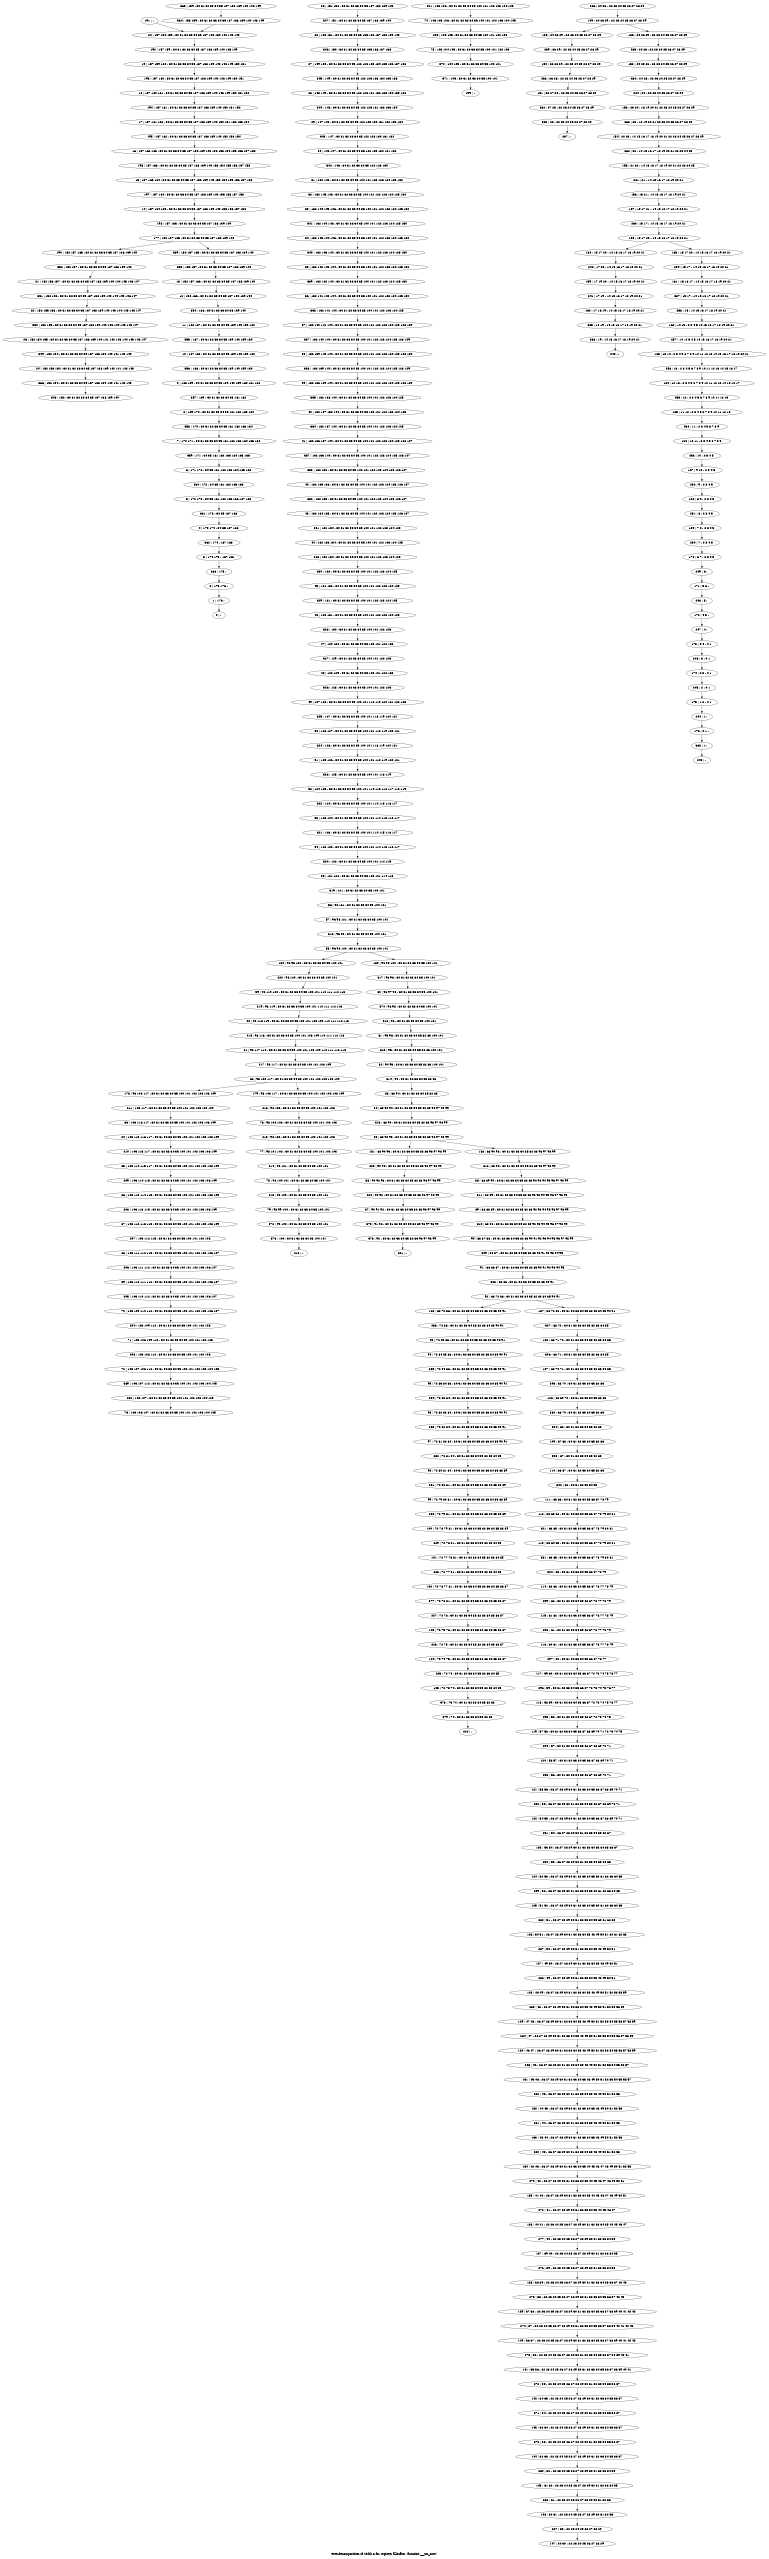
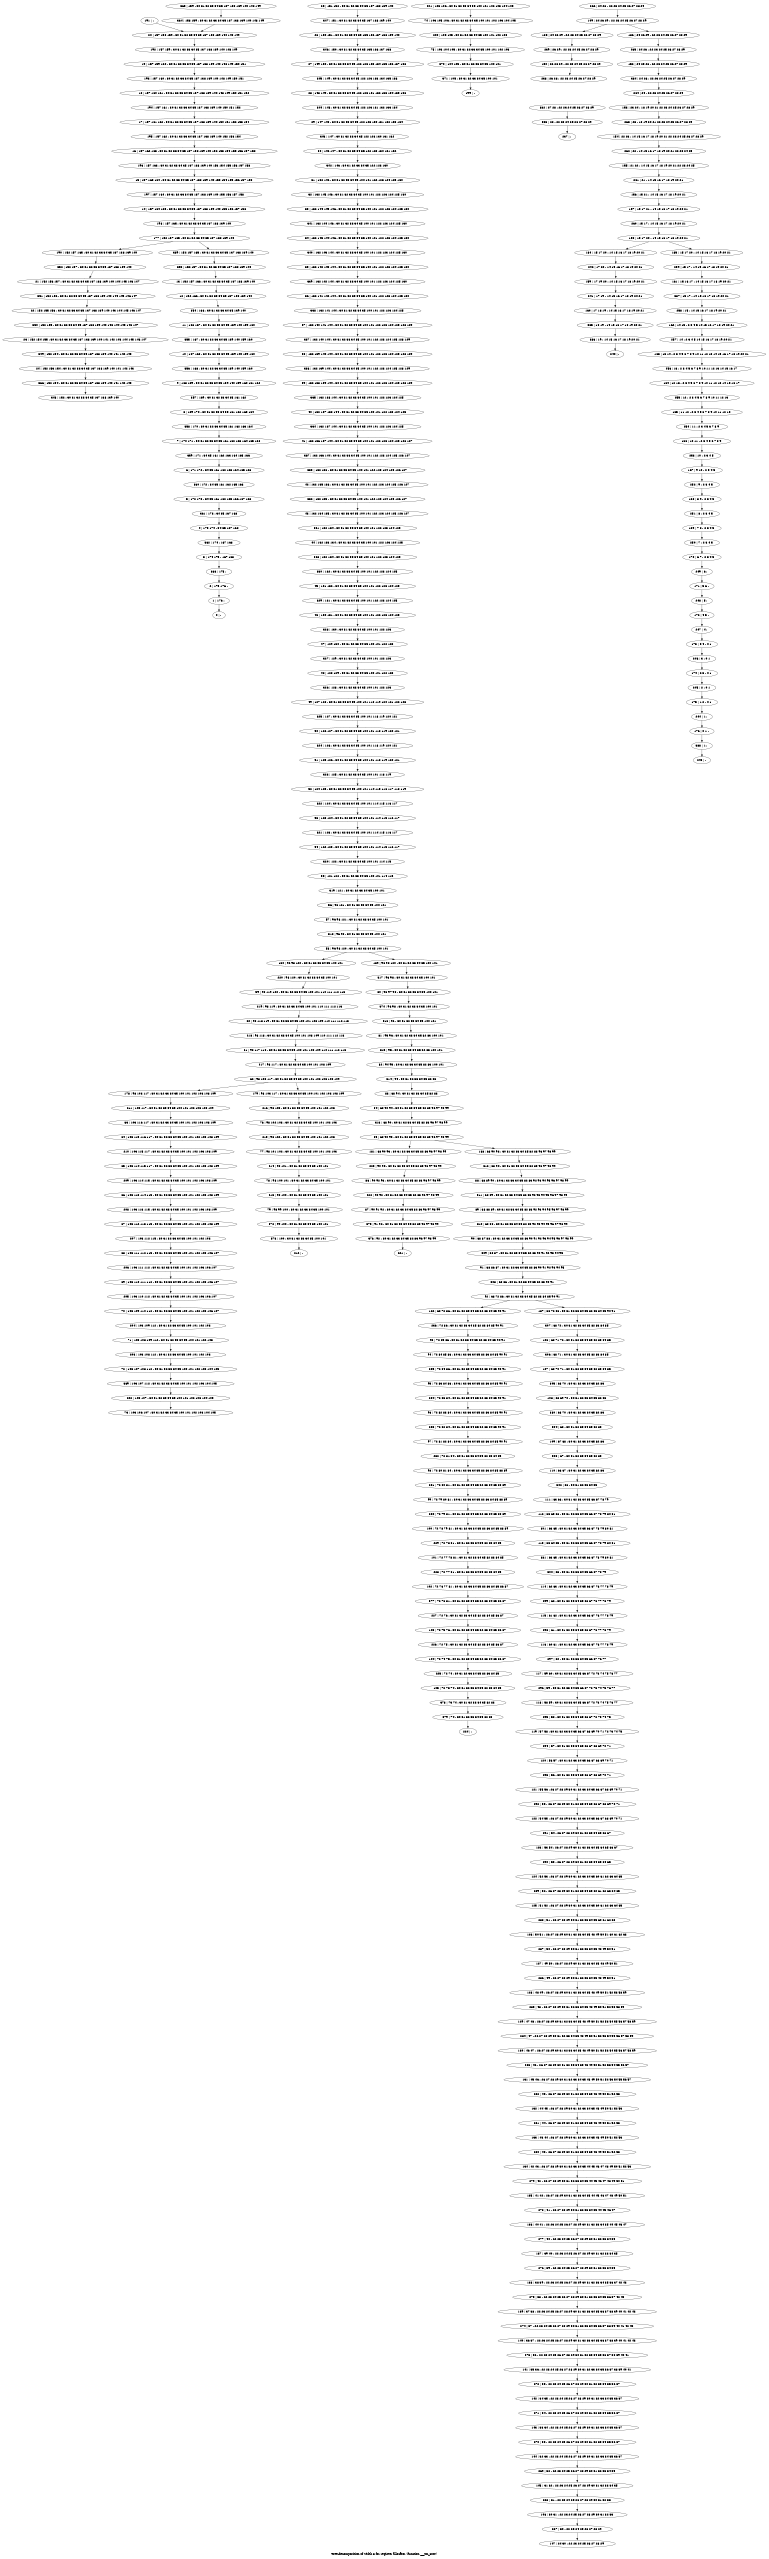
(567, 93) -> none
(219, 491) -> none
